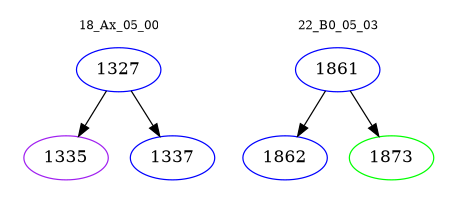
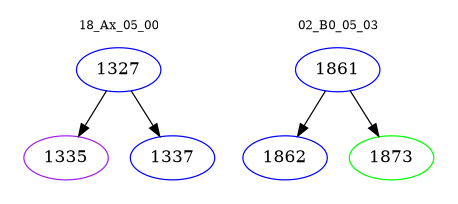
(338, 26) -> (338, 26)
